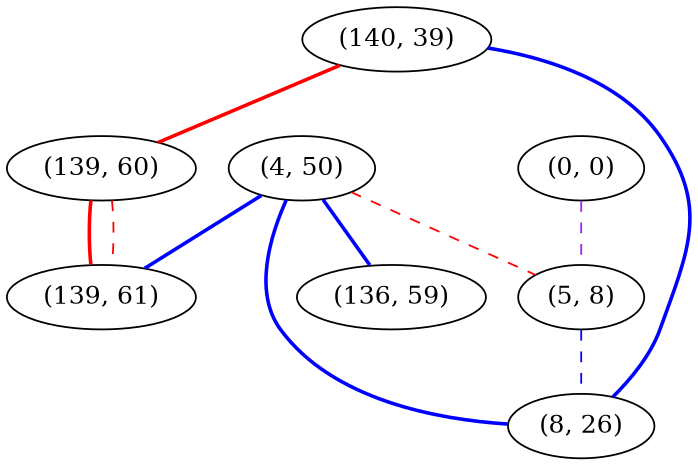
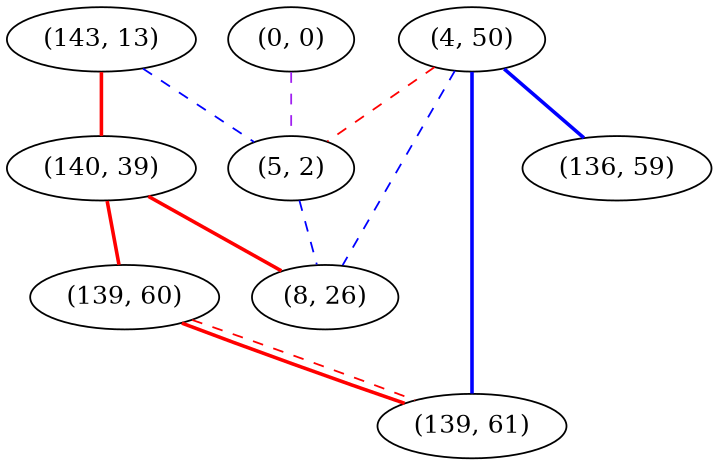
none -> (101, 39)
(681, 175) -> (215, 234)
(581, 297) -> (291, 168)
(323, 370) -> (399, 168)
